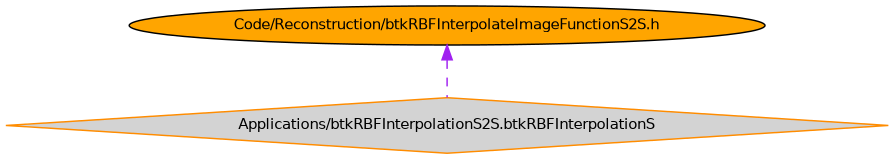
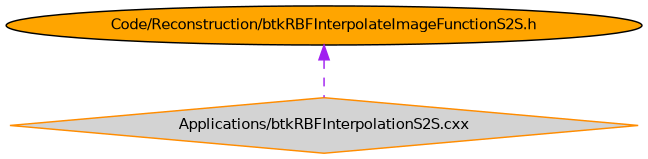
(447, 125) -> (324, 125)
